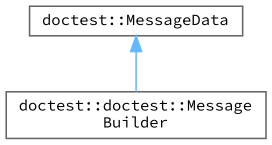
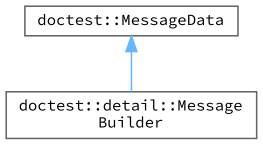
(136, 115) -> (131, 115)
